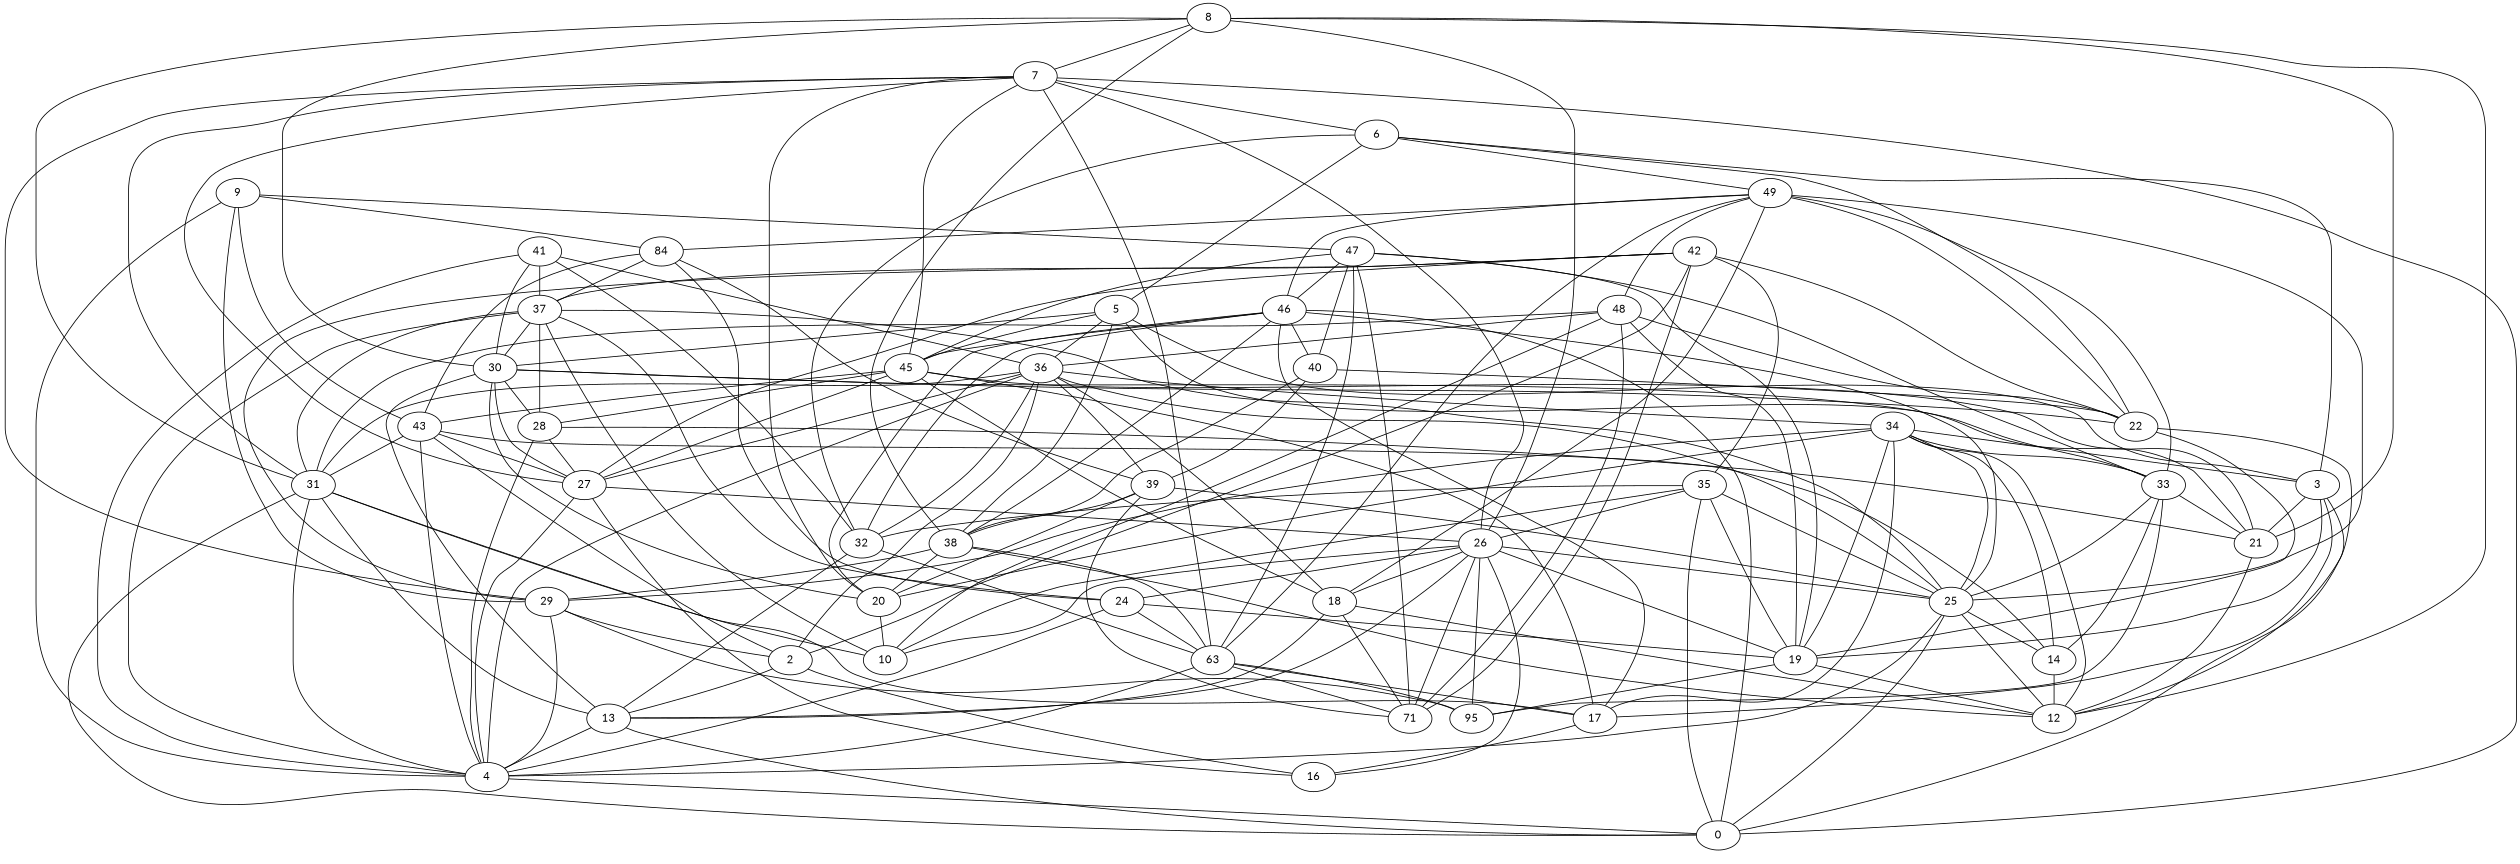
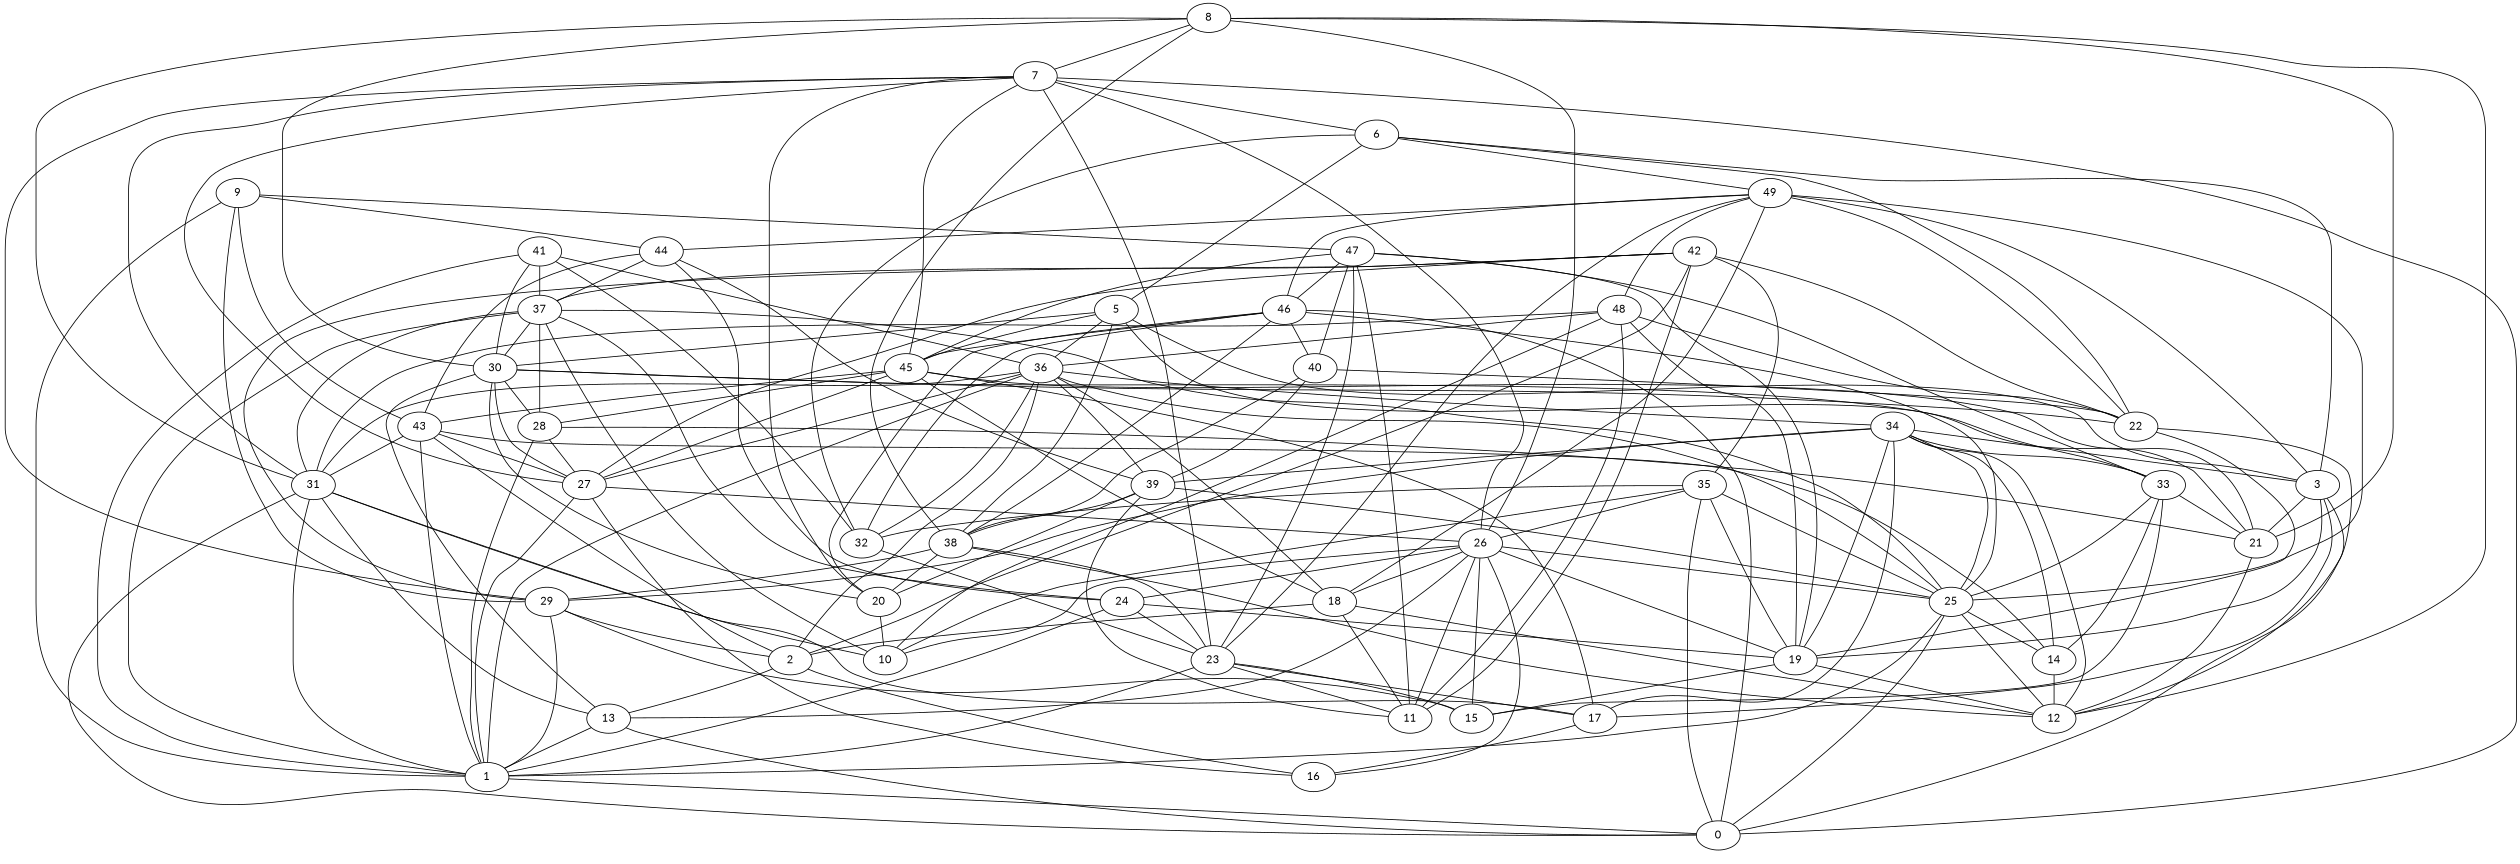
(661, 251) -> (661, 251)
(2031, 277) -> (2077, 281)
(1479, 494) -> none
(1384, 503) -> (1453, 459)
(724, 639) -> none
(1213, 660) -> (1213, 660)
(989, 710) -> (1112, 620)
(1410, 719) -> (1410, 719)
(1472, 719) -> (1472, 719)
(487, 777) -> (487, 777)
